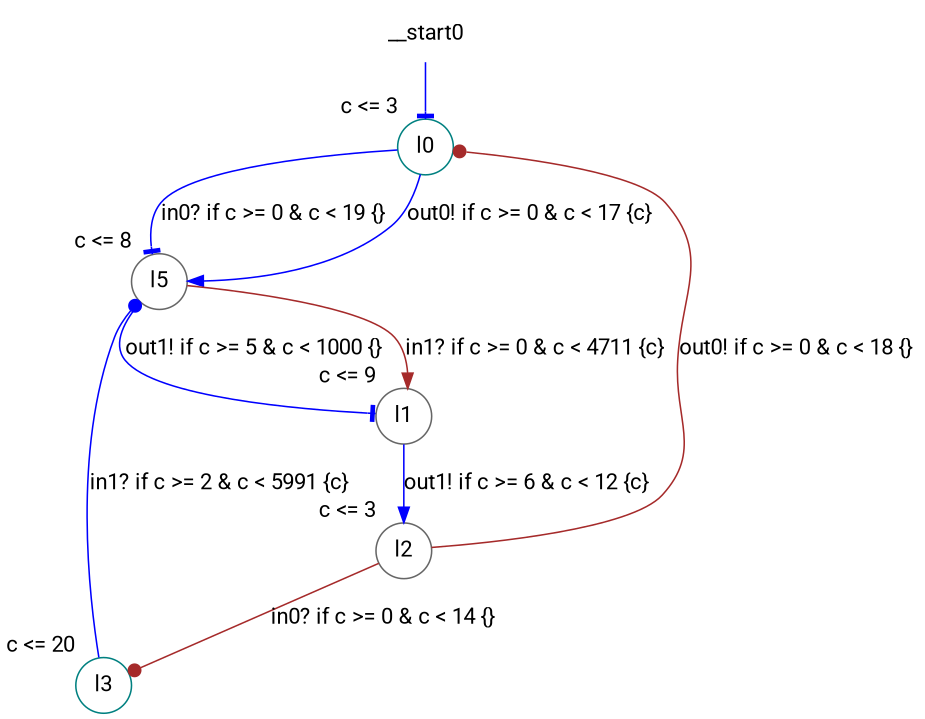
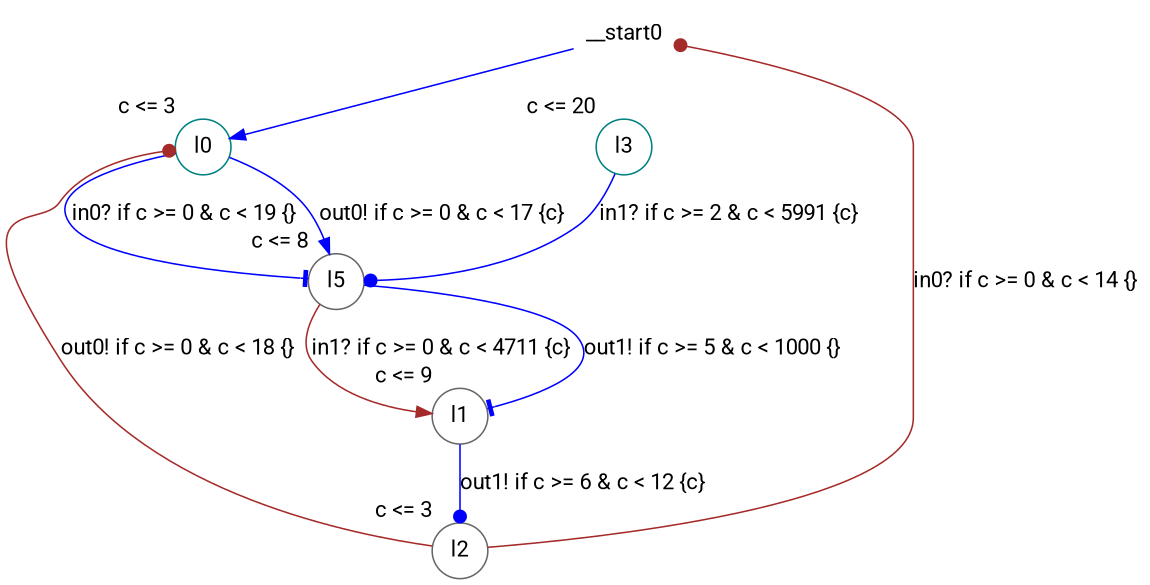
(425, 87) -> (409, 92)
(404, 476) -> (460, 477)
(260, 616) -> (913, 384)
